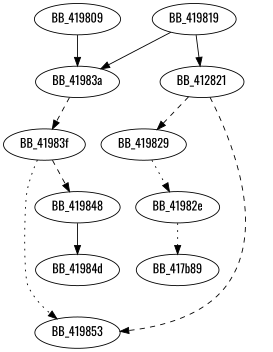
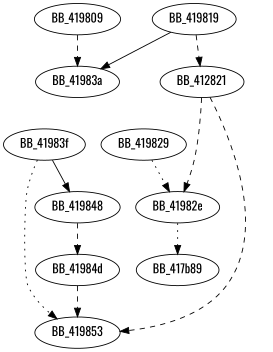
(78, 46) -> (78, 46)
(198, 46) -> (198, 46)
(63, 109) -> none
(176, 110) -> (198, 141)
(59, 172) -> (59, 172)
(78, 234) -> (78, 234)
none -> (78, 297)
